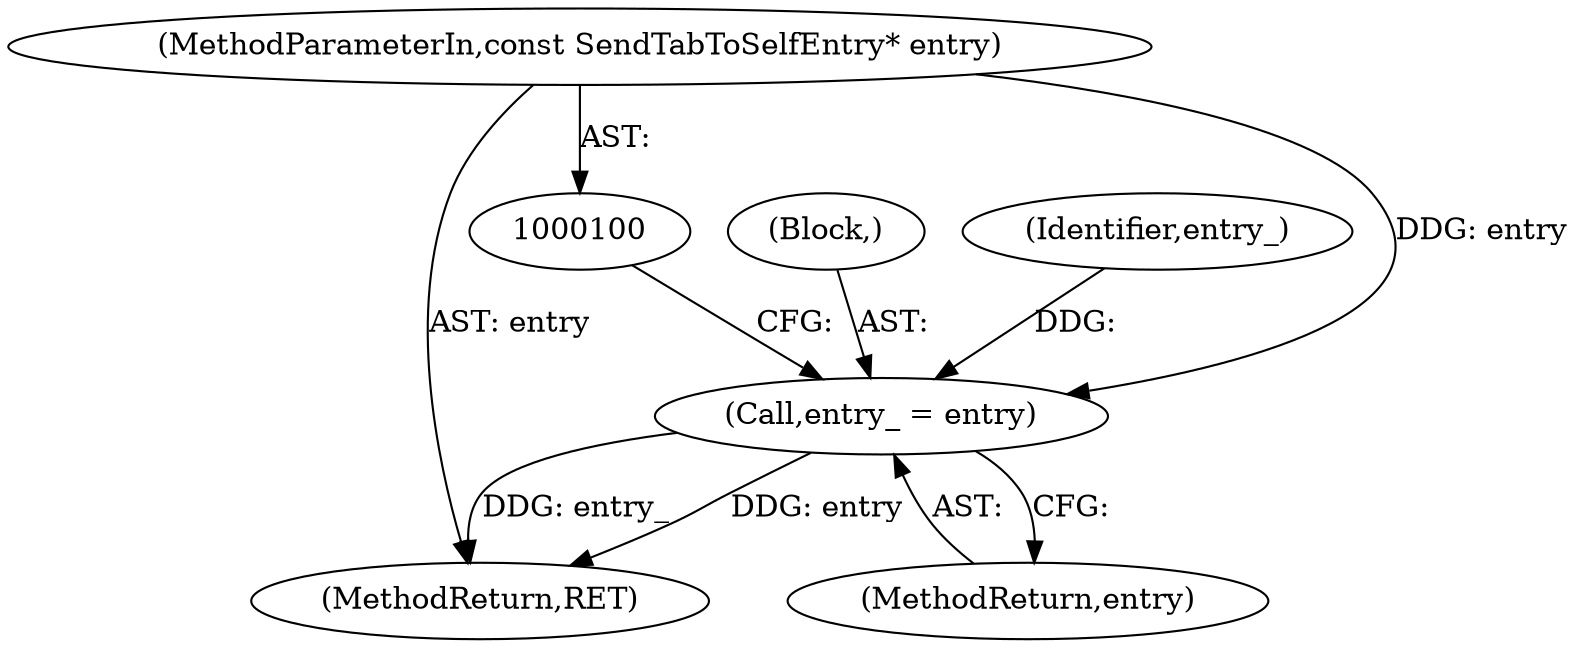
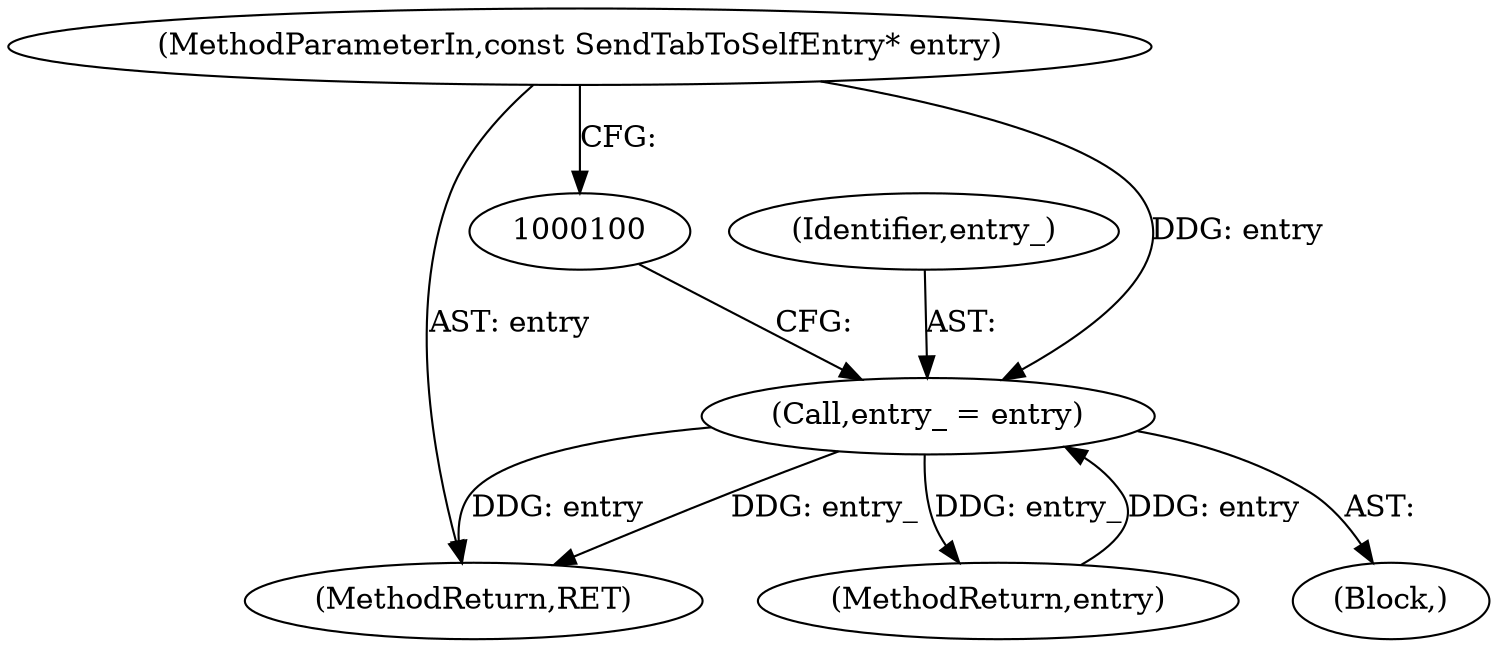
(620, 139) -> (623, 139)
(851, 314) -> (1261, 467)
(1080, 324) -> (966, 324)
(973, 509) -> (1215, 509)
(1076, 509) -> (1028, 509)
